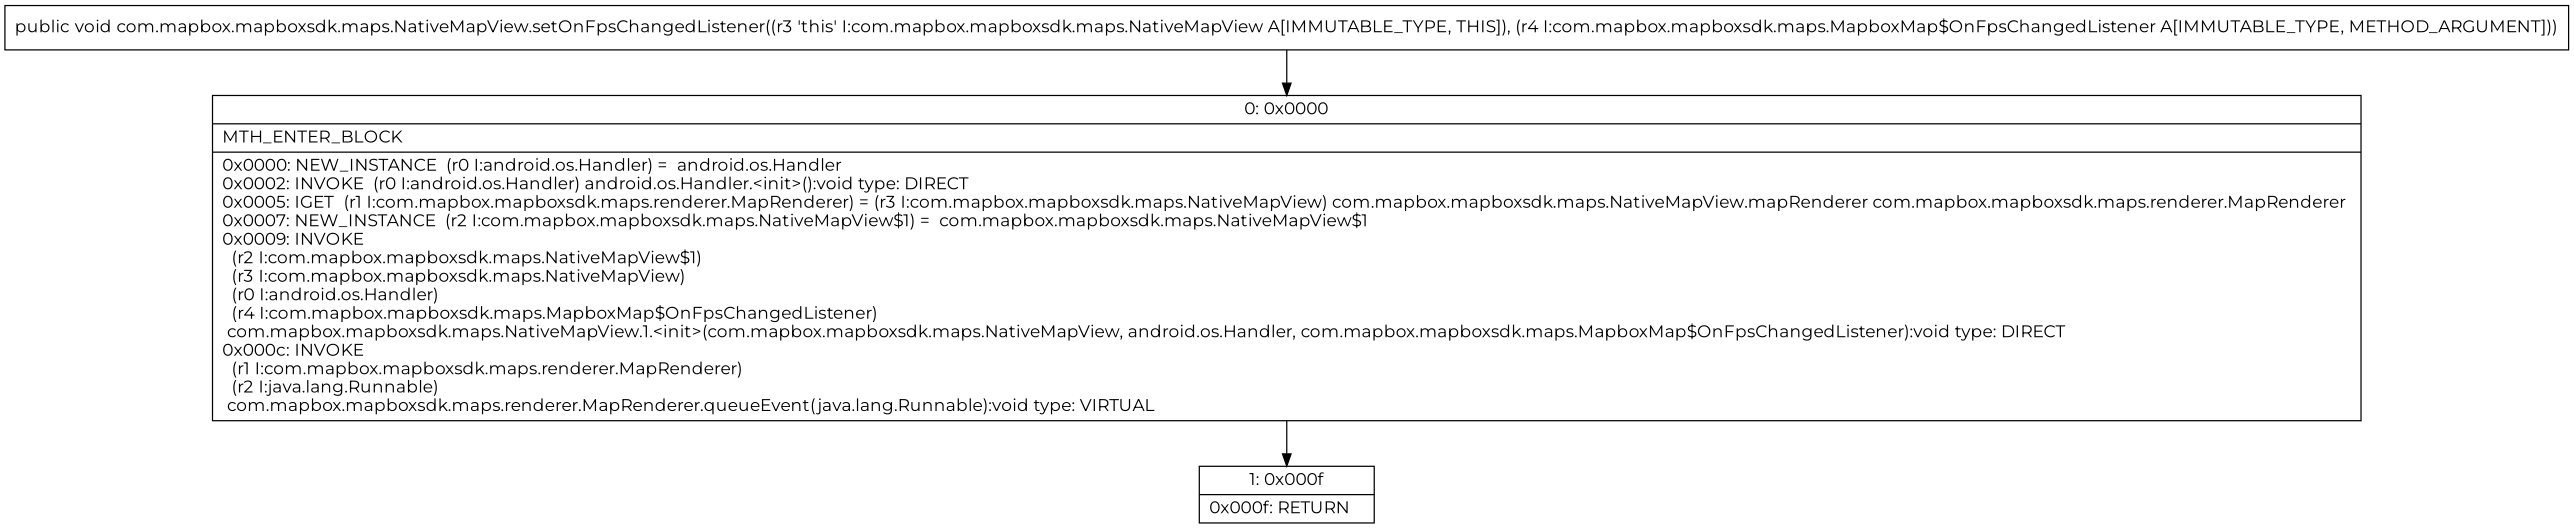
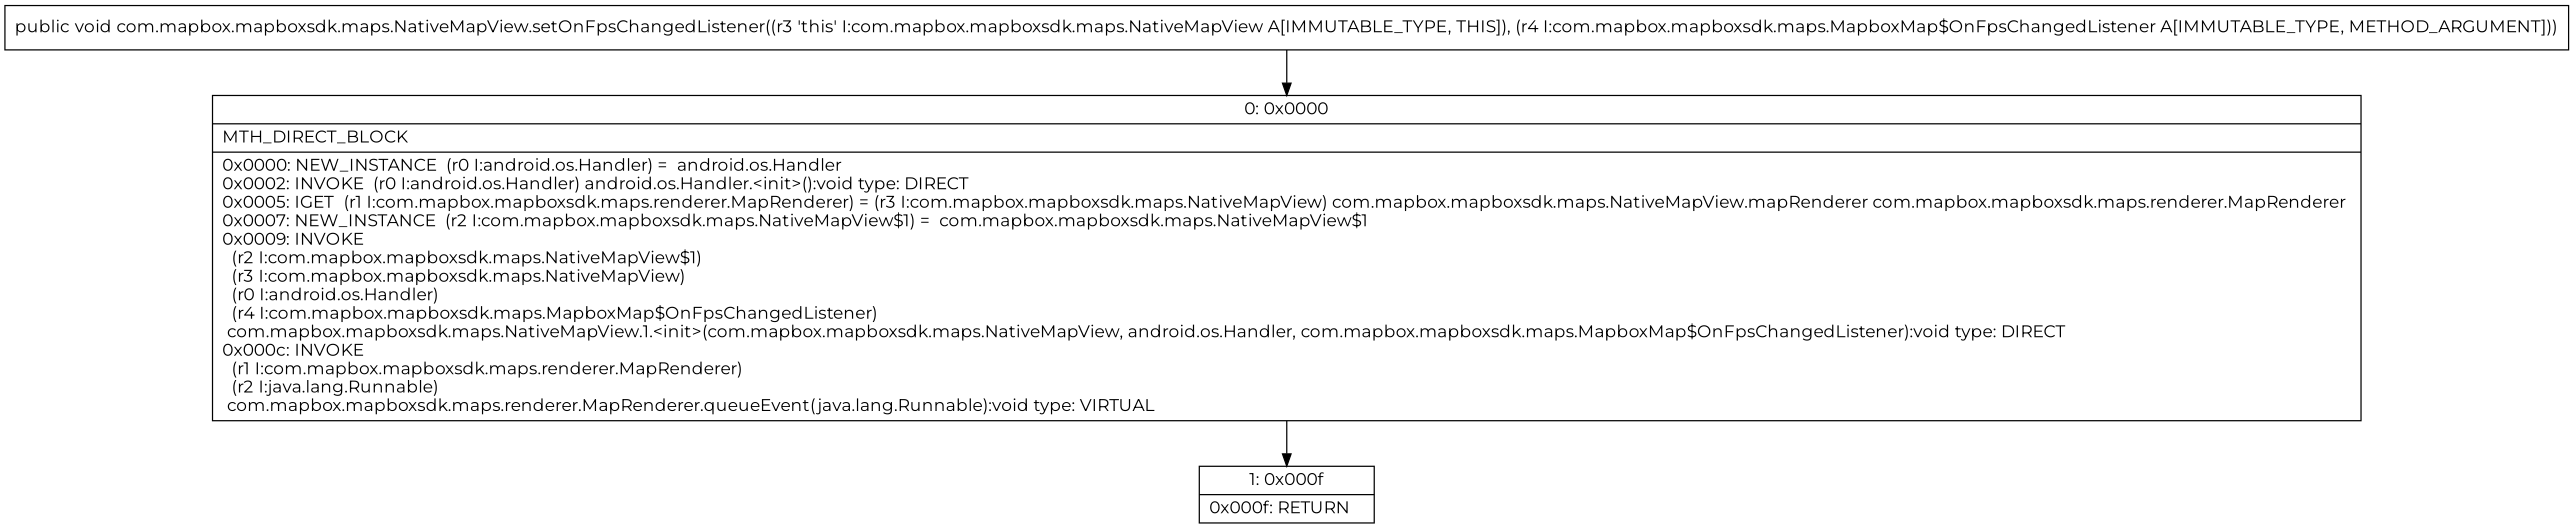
(313, 137) -> (315, 137)
